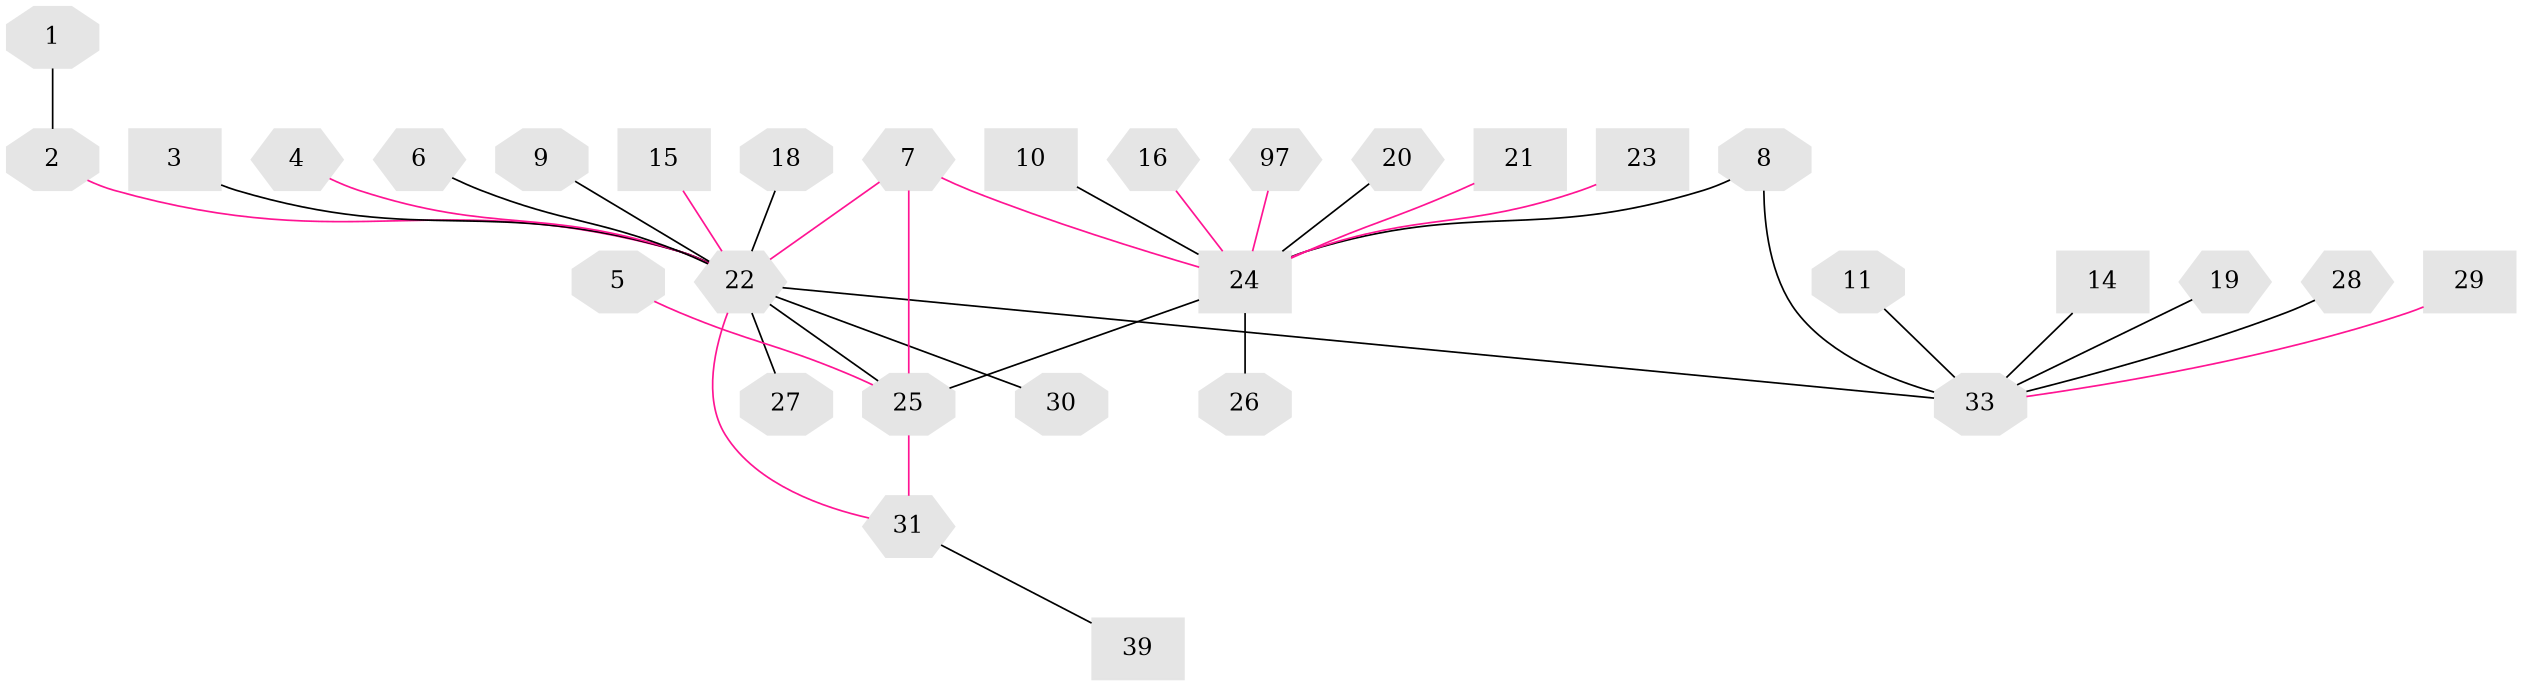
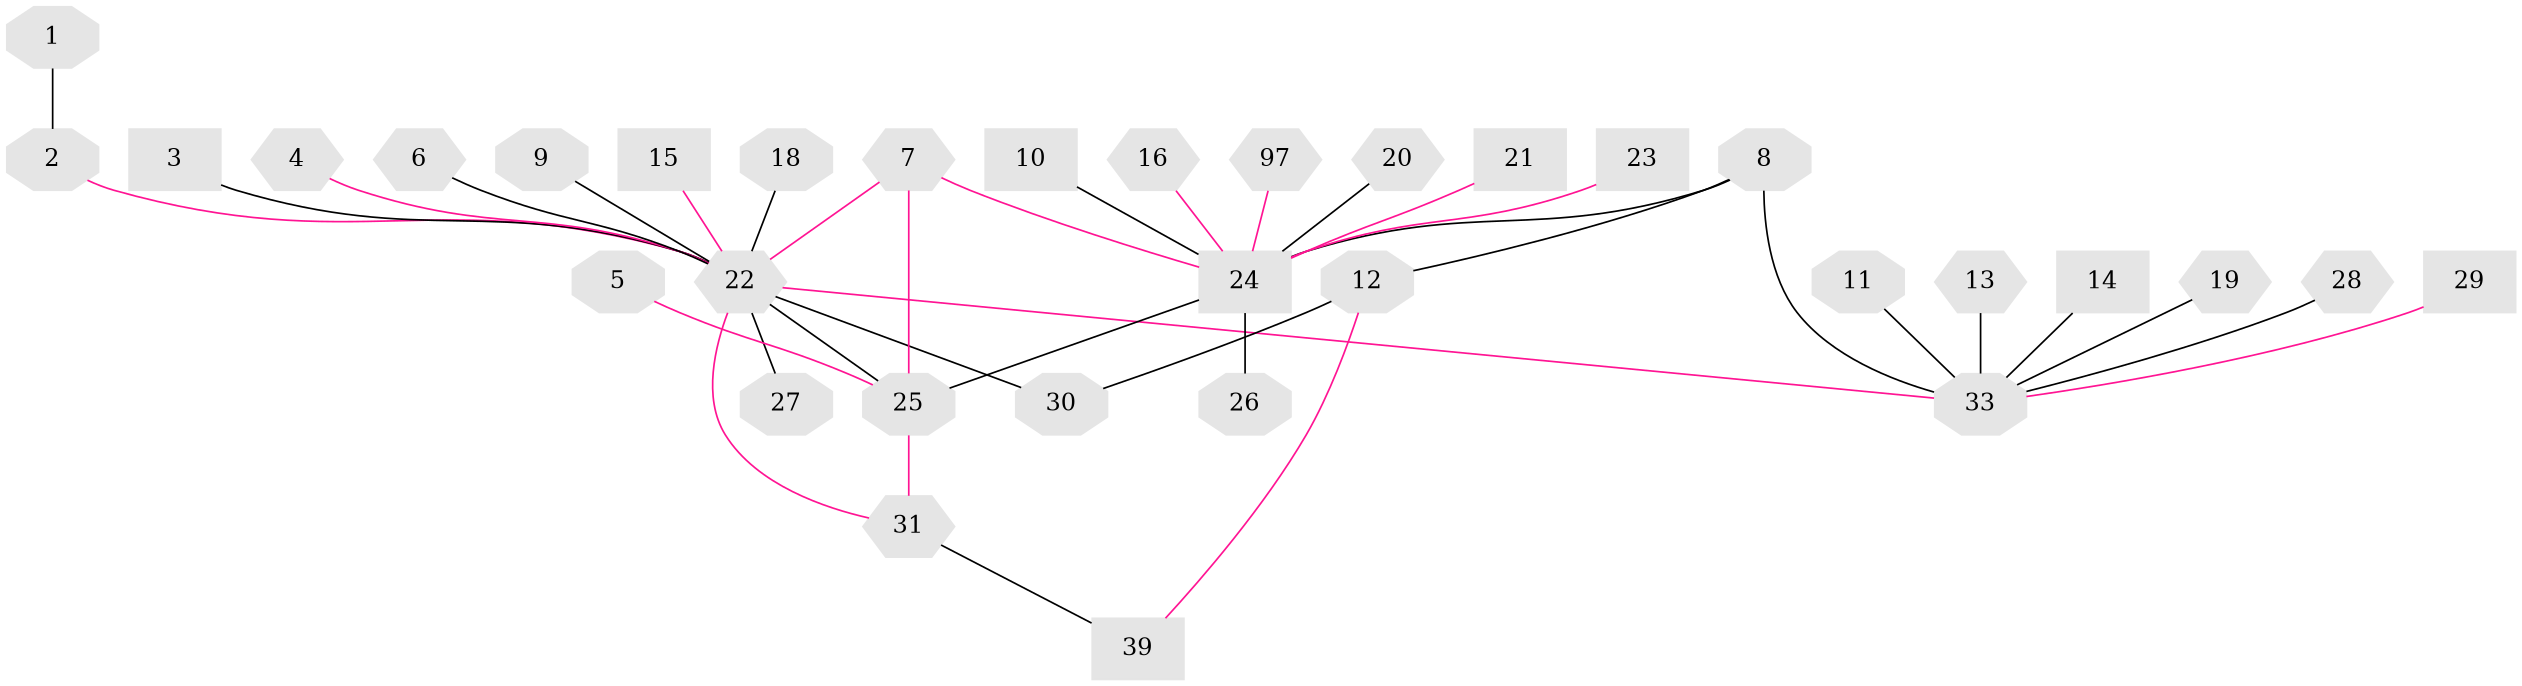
none -> (1367, 282)
none -> (1981, 282)
(1358, 343) -> (1330, 340)
